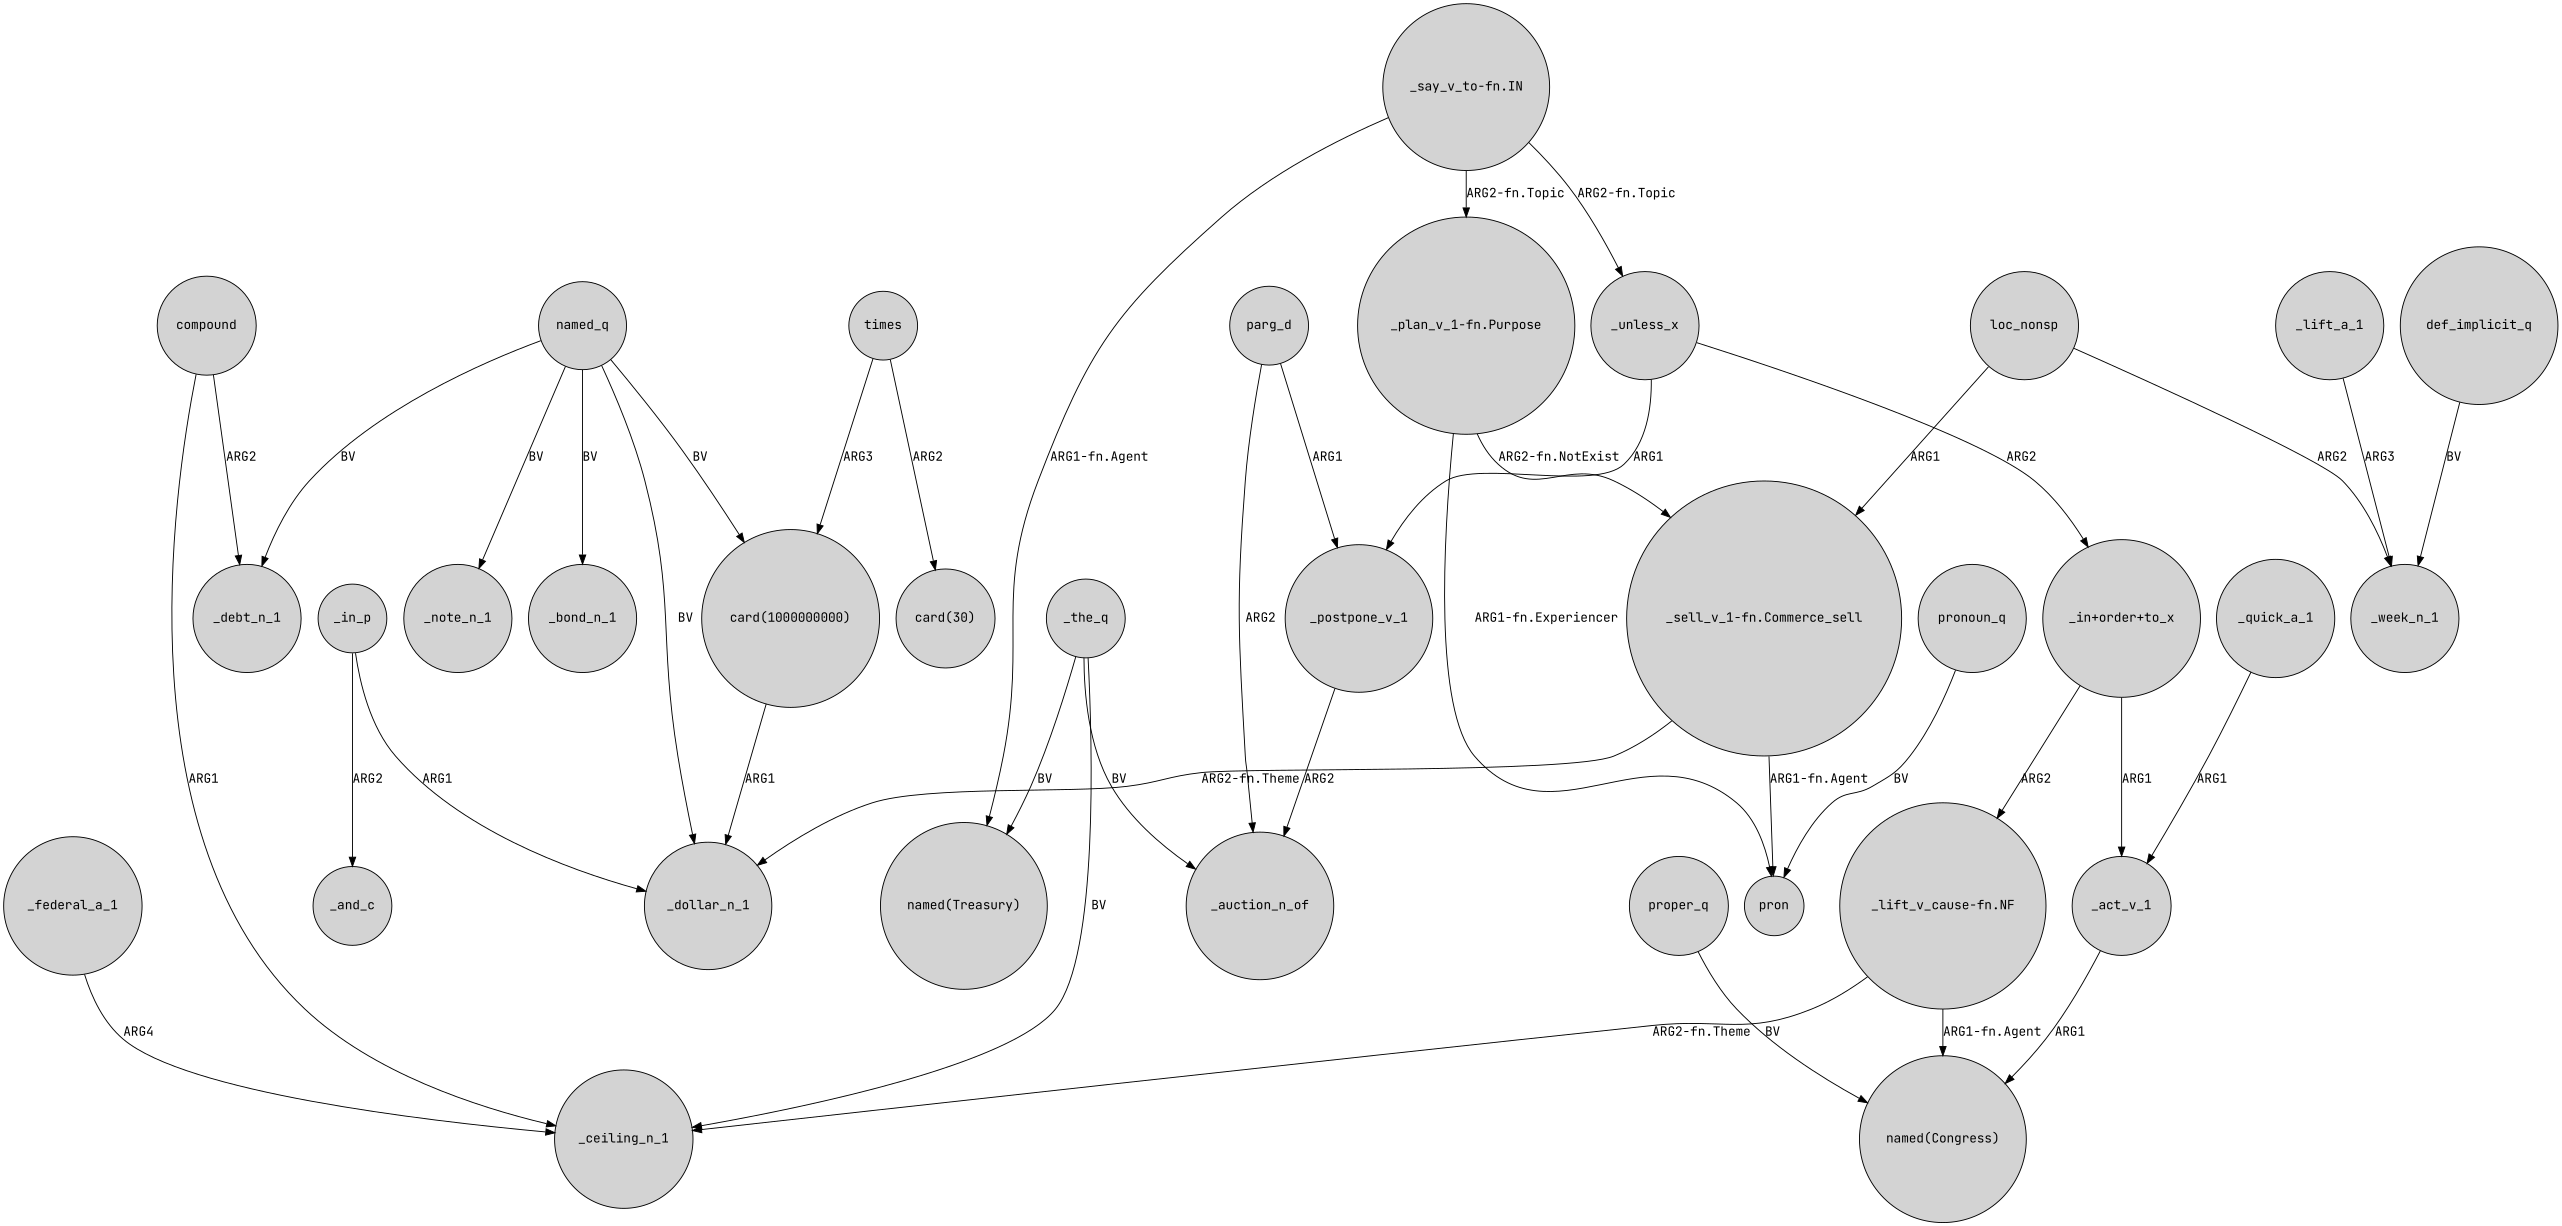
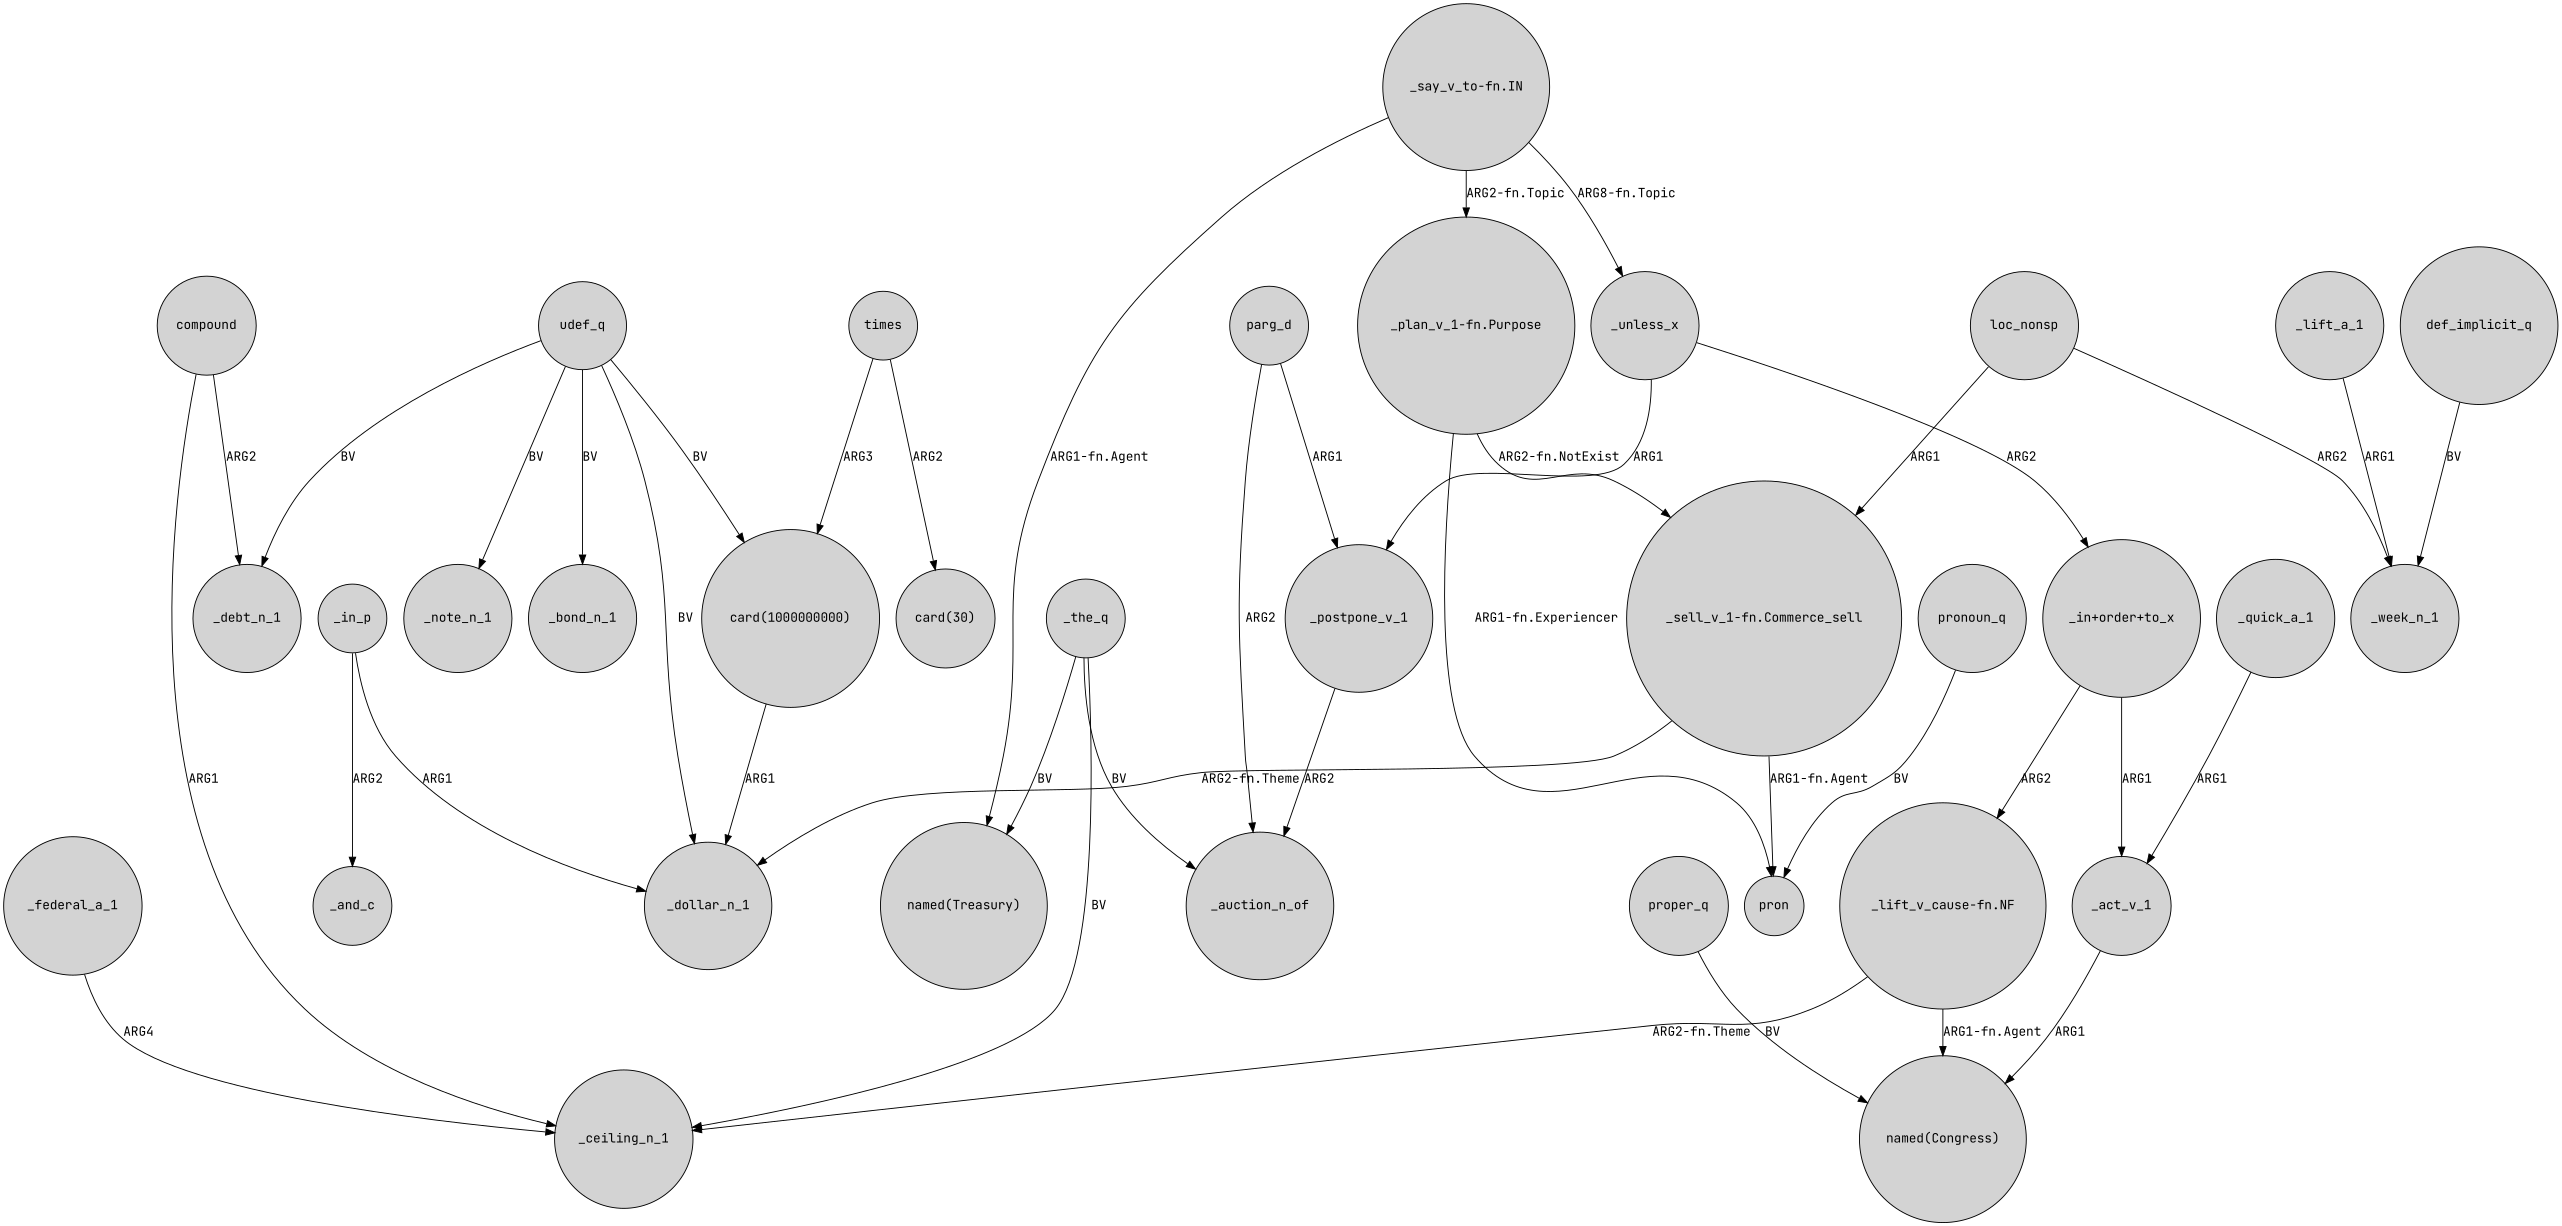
(1627, 194) -> (1627, 194)
(583, 326) -> (583, 326)
(2380, 457) -> (2380, 457)
